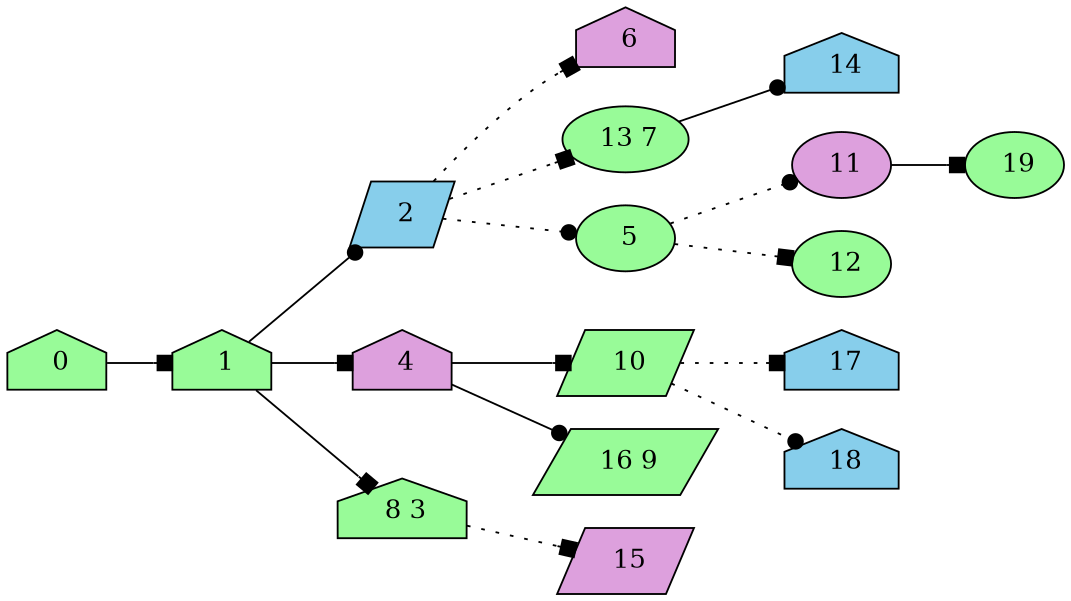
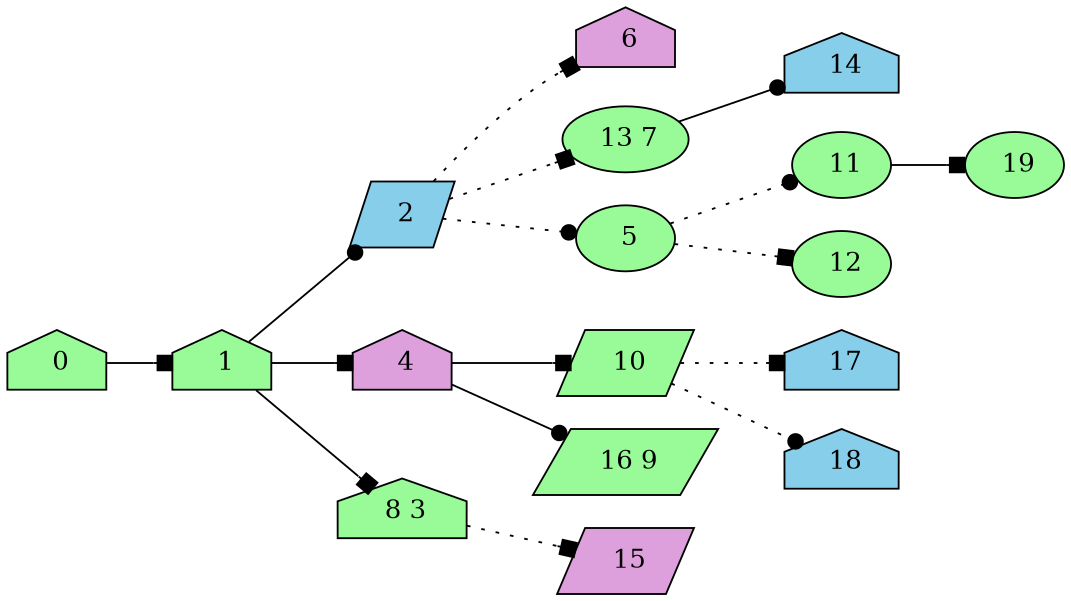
(842, 165) -> (842, 165)
